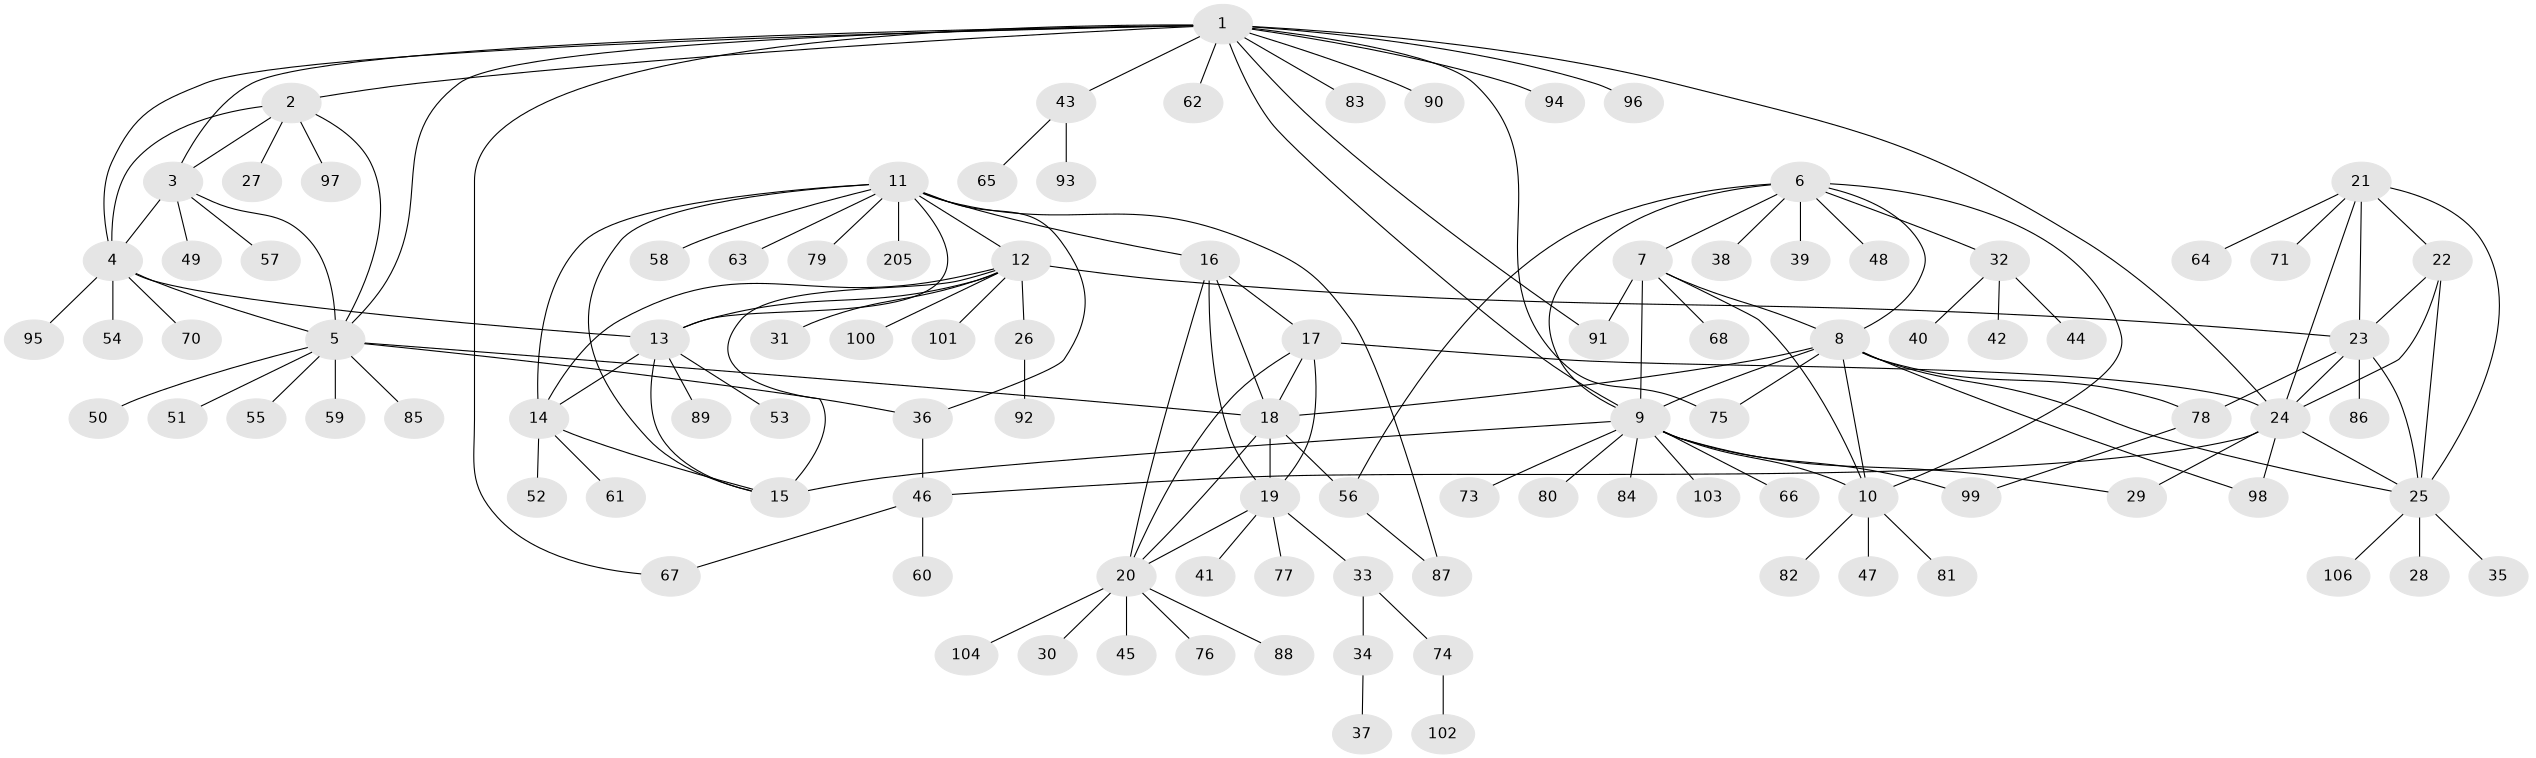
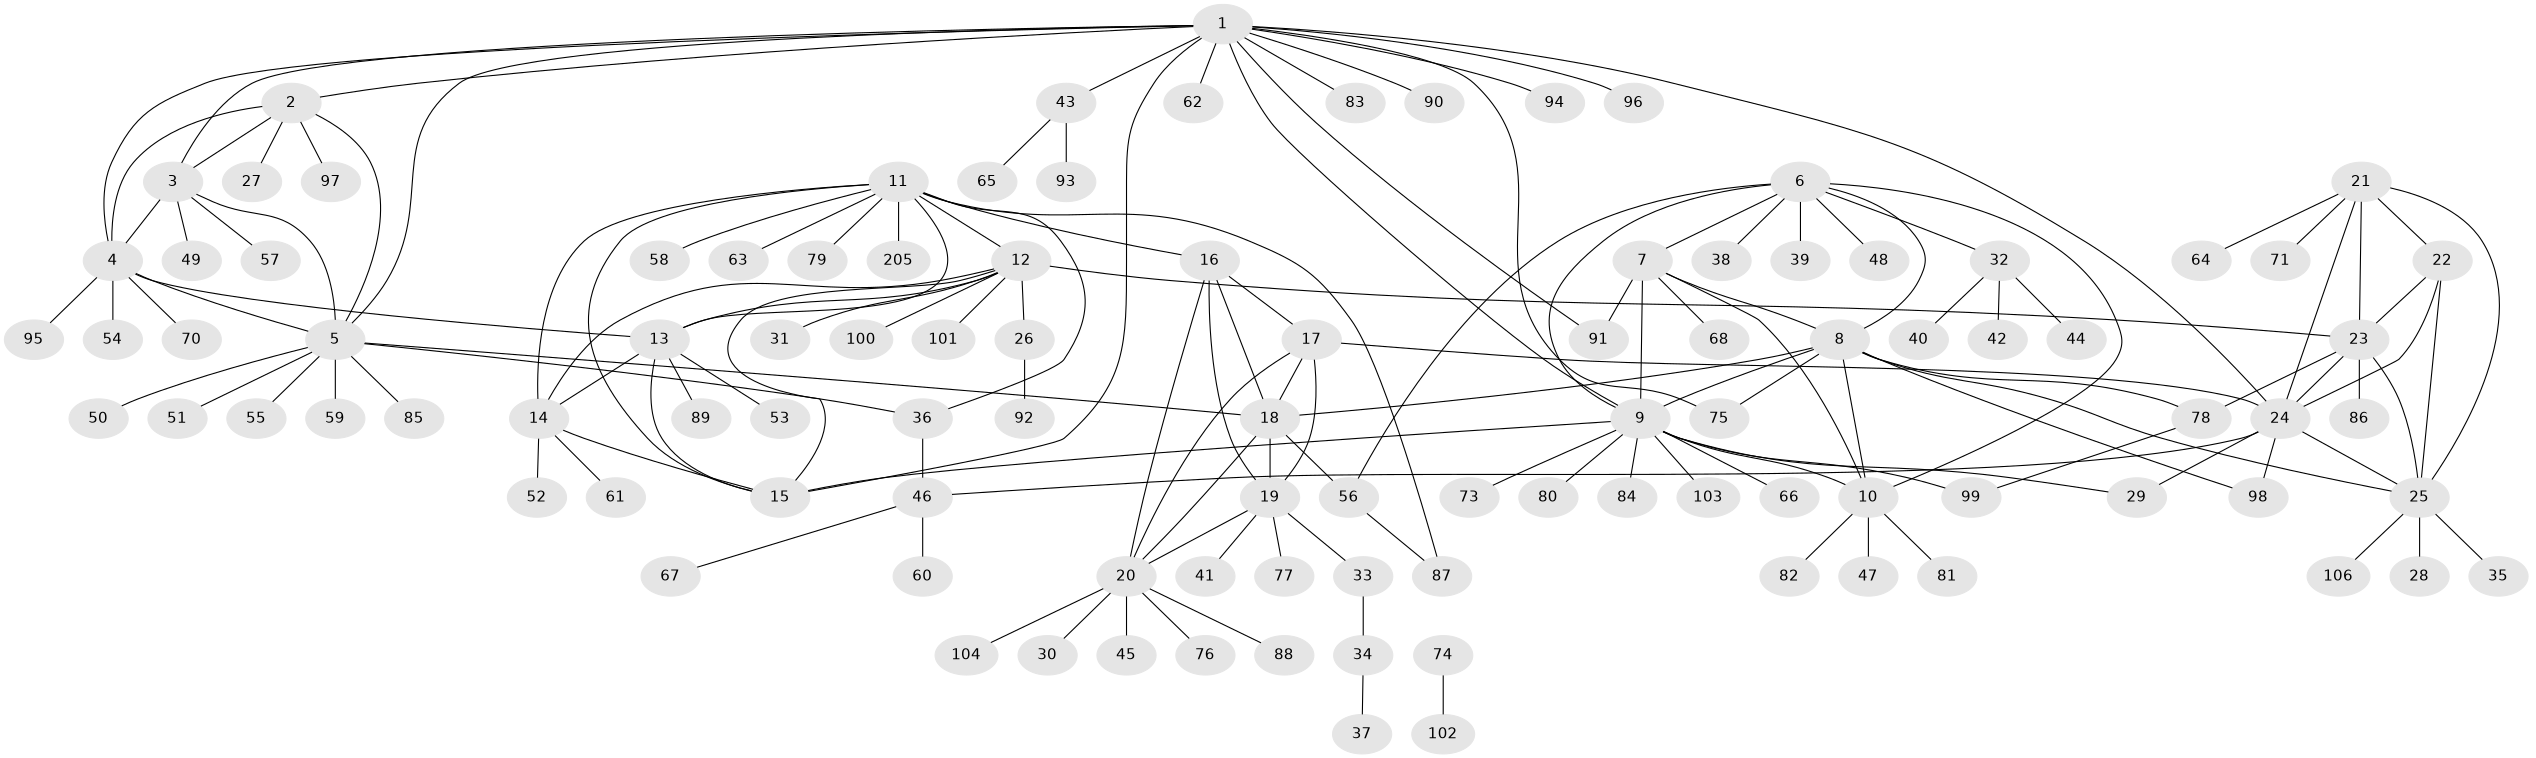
(567, 94) -> (1118, 364)
(1403, 616) -> none
